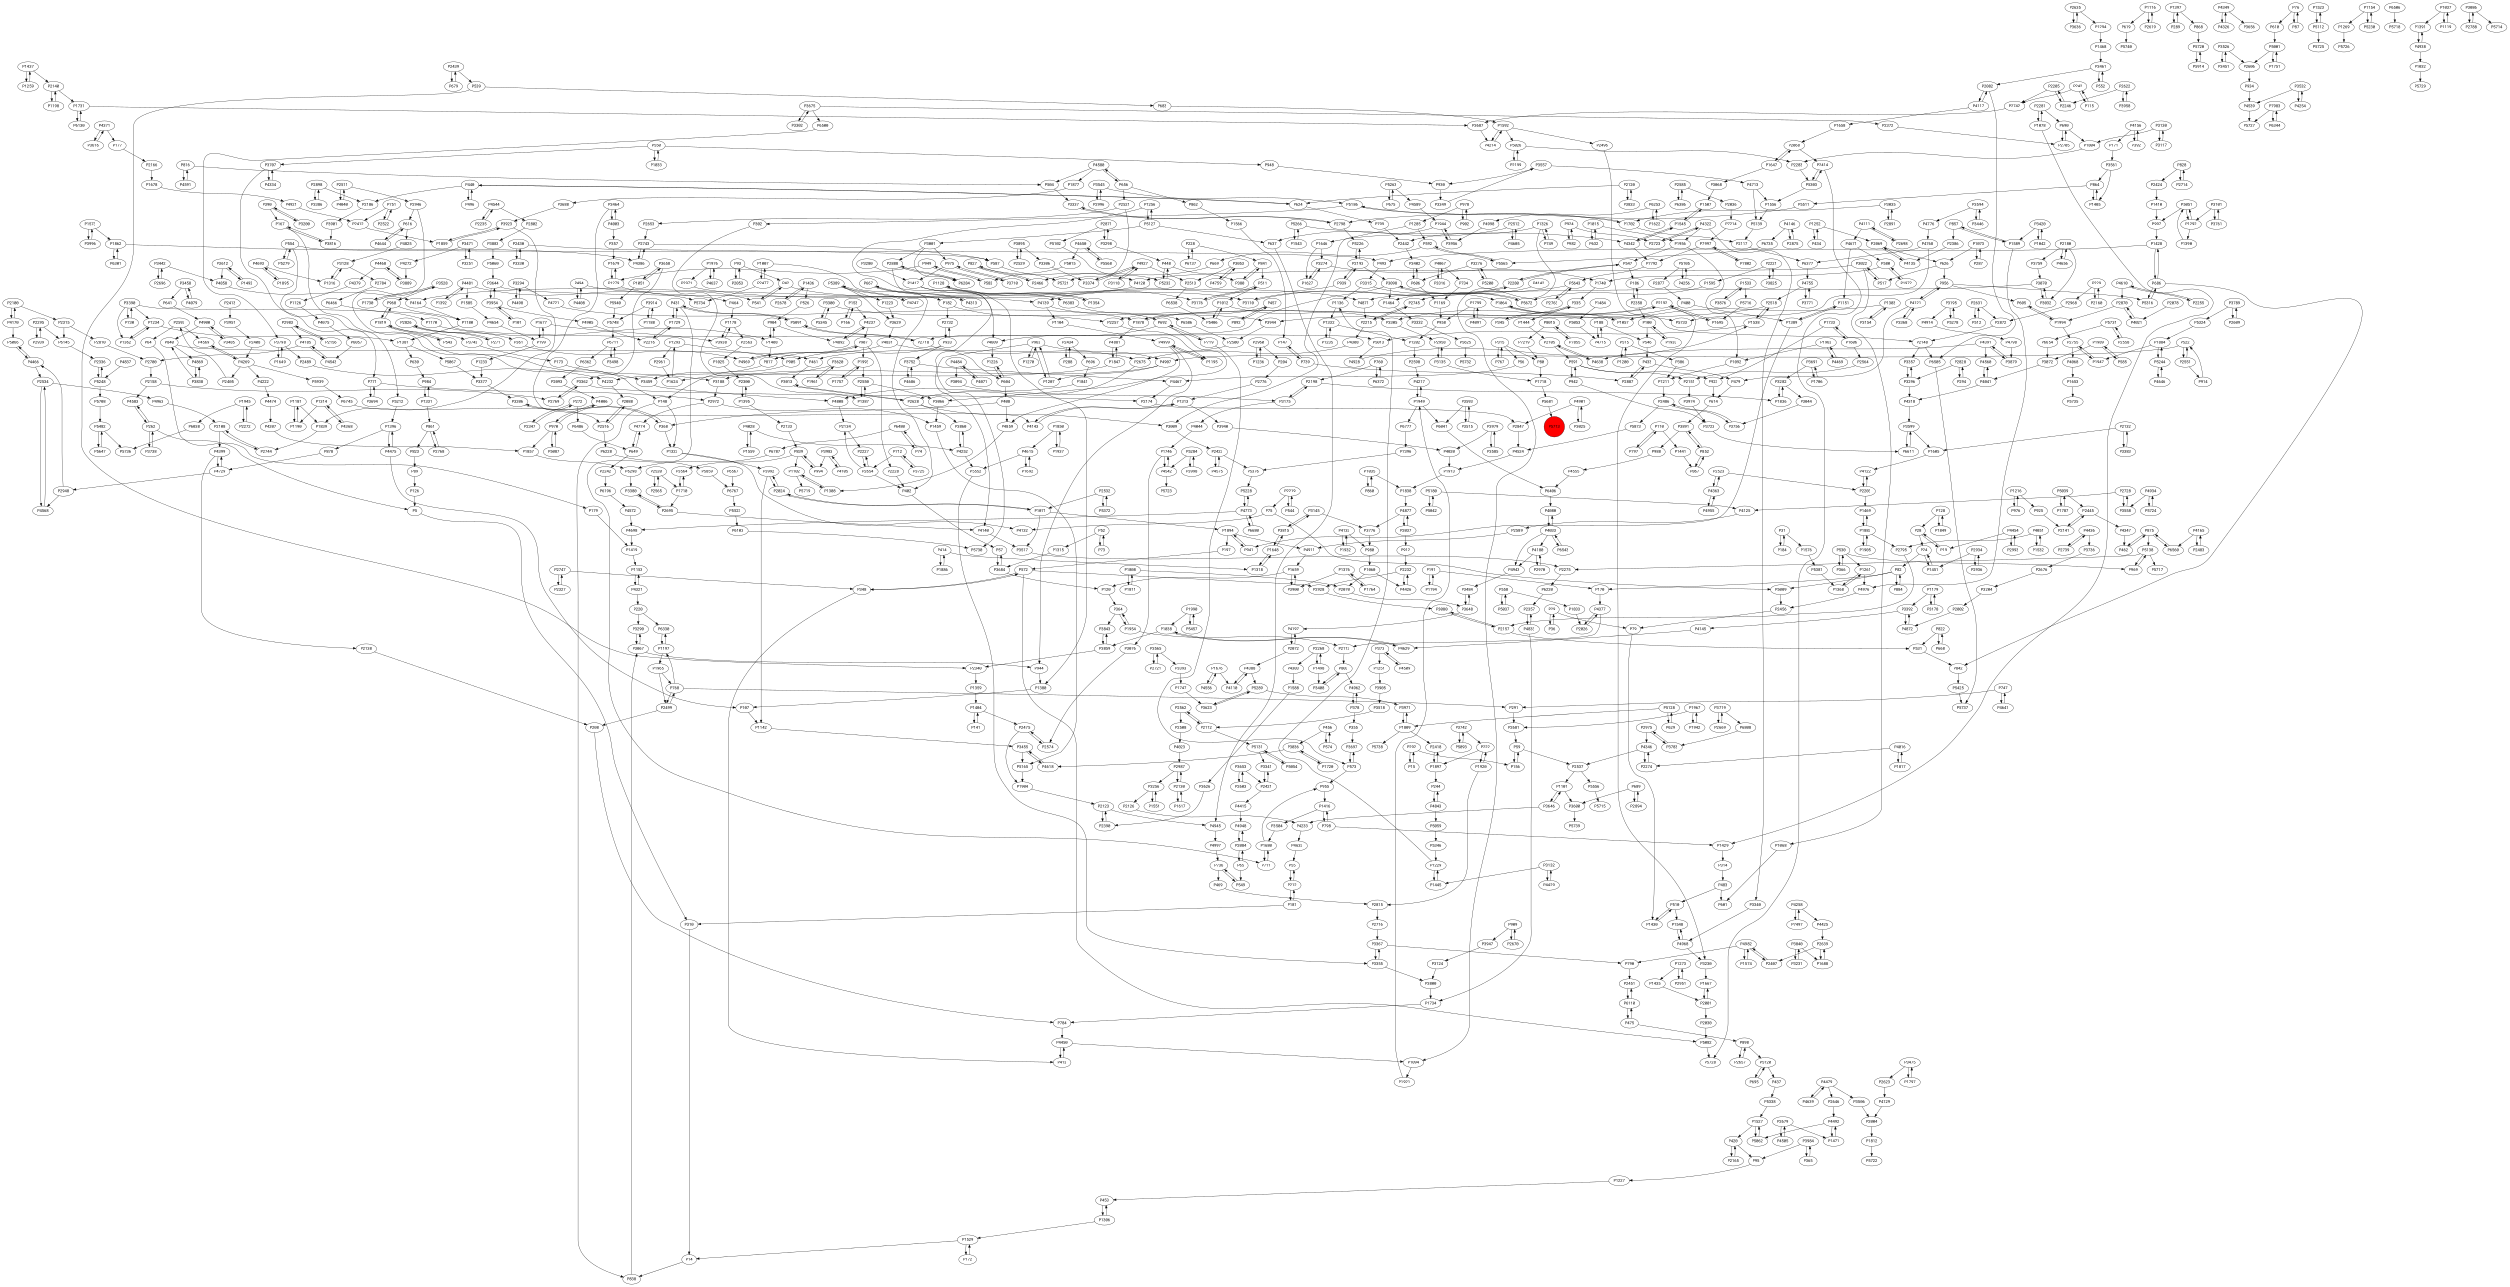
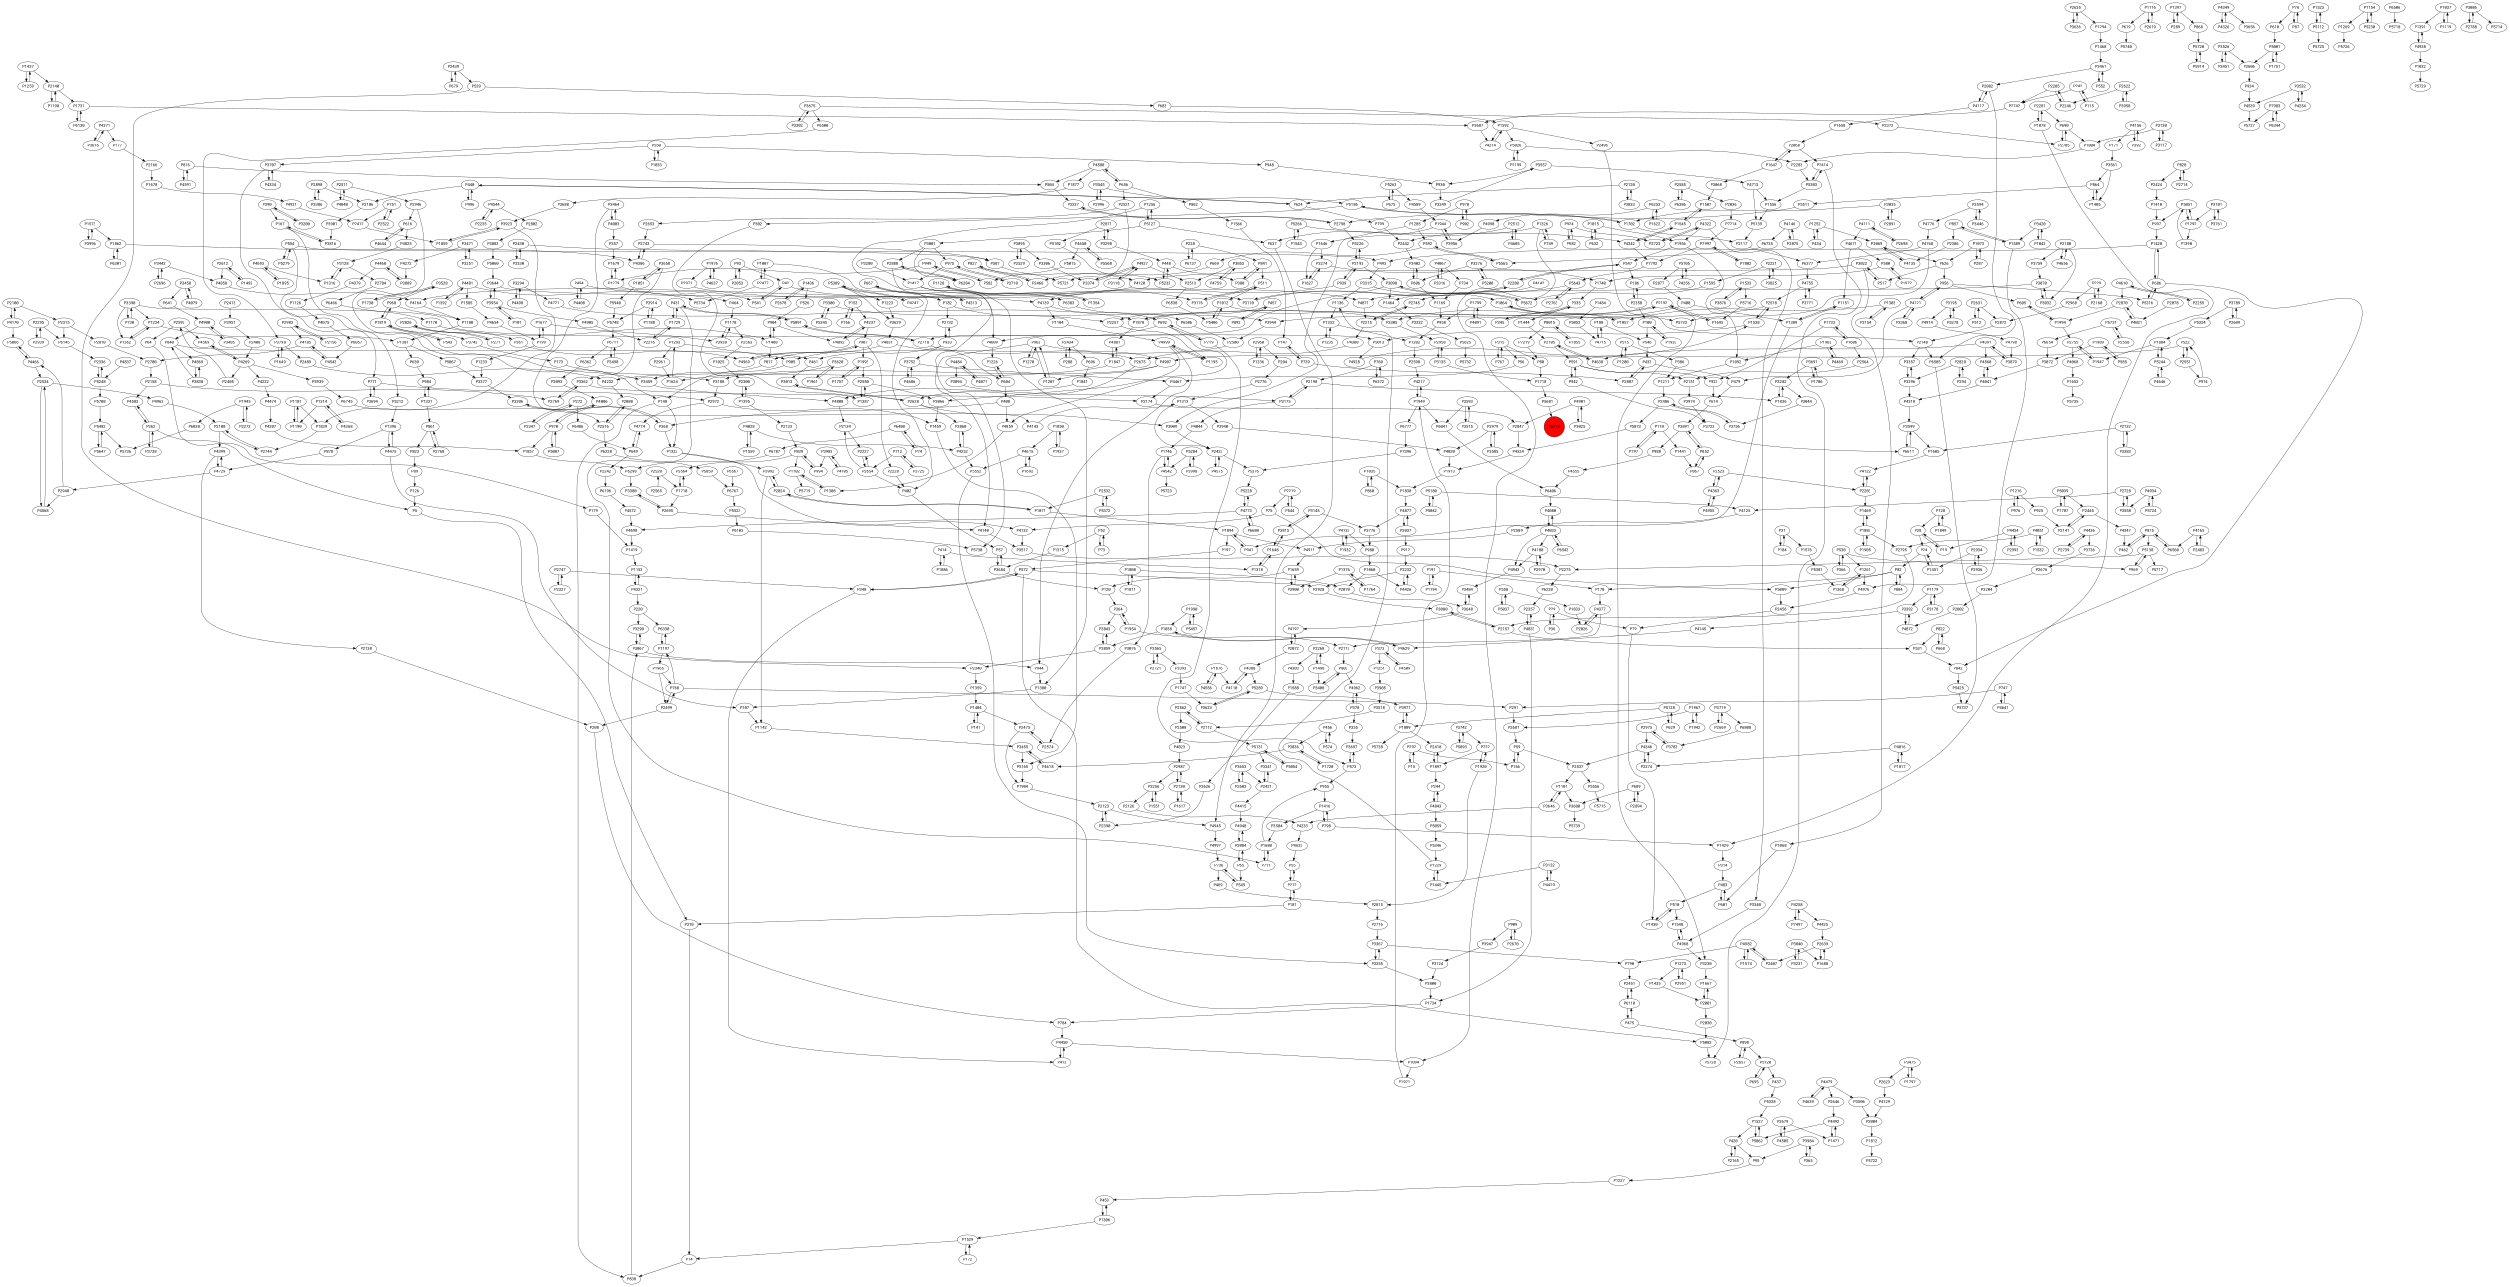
(1104, 407) -> (1162, 440)
(654, 480) -> none
(1037, 531) -> (1022, 539)
none -> (1725, 897)
